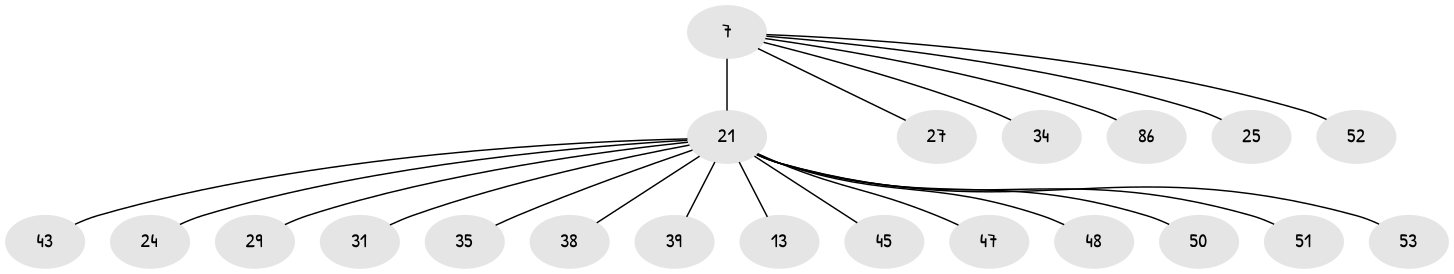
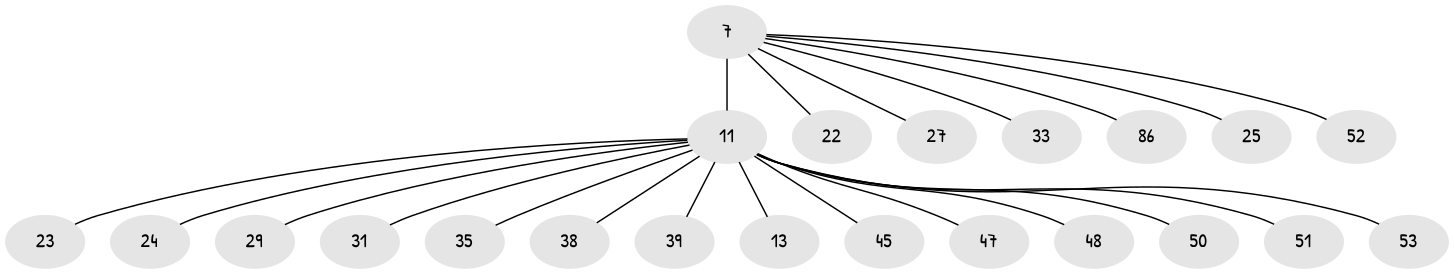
(727, 137) -> (727, 137)
none -> (832, 137)
(1042, 137) -> (1042, 137)
(45, 242) -> (45, 242)
